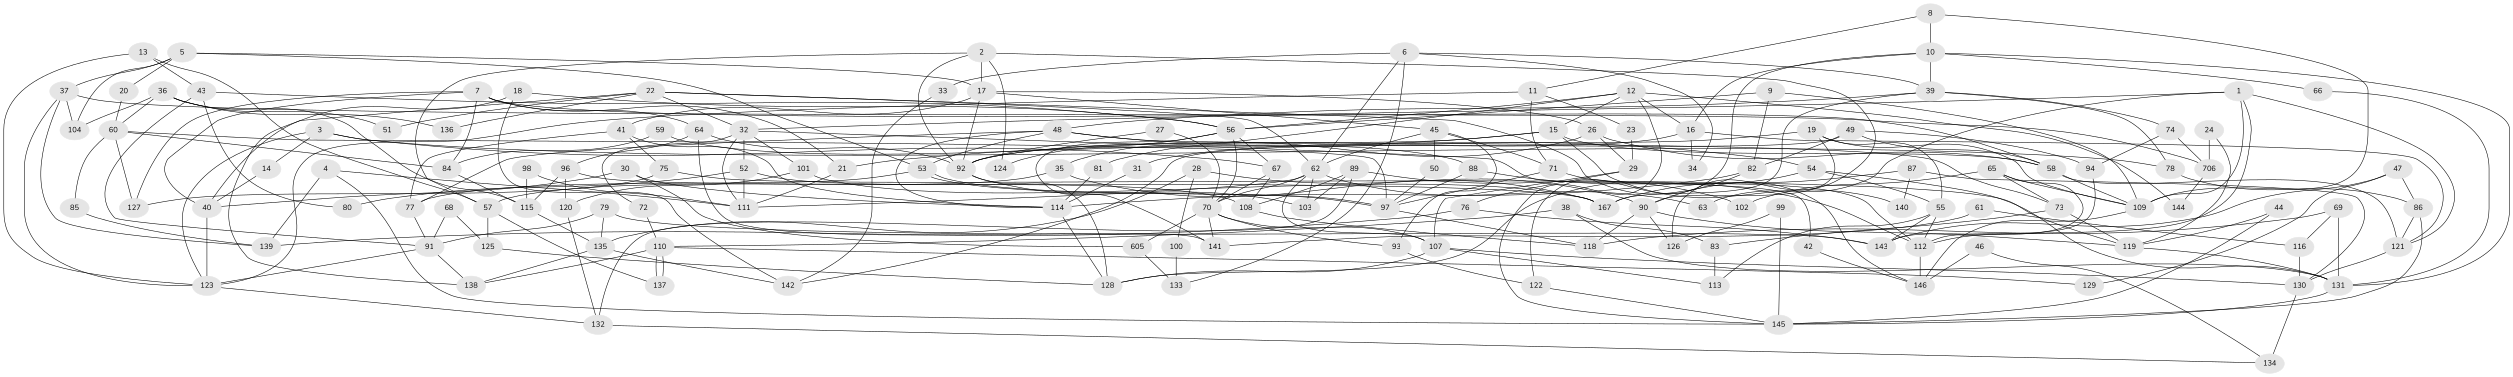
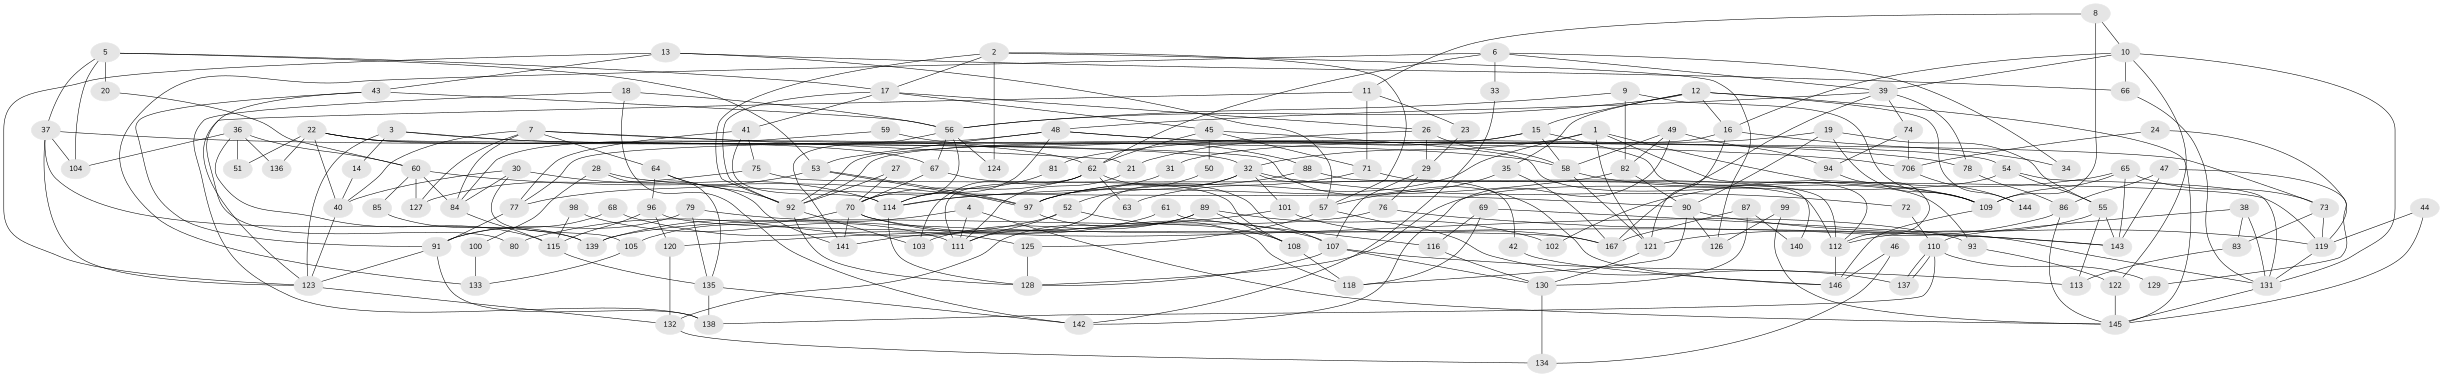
none -> (1431, 71)
none -> (480, 192)
(1137, 247) -> (631, 247)
